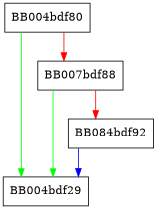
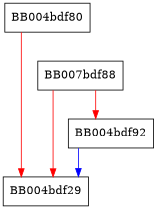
(64, 43) -> none
(21, 100) -> (21, 100)
(53, 130) -> (53, 130)
(111, 133) -> (111, 133)
